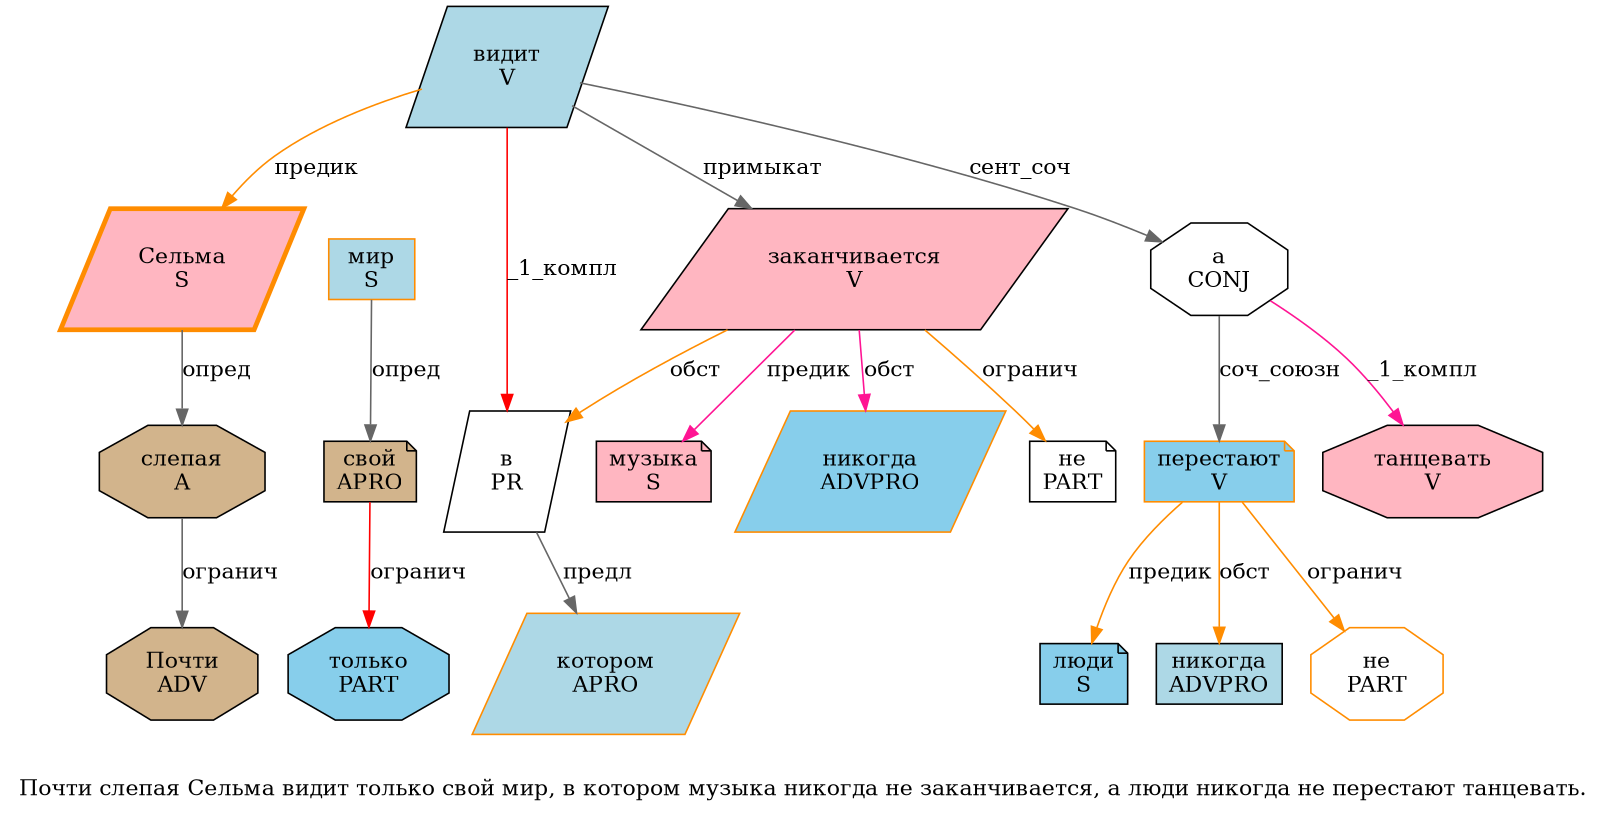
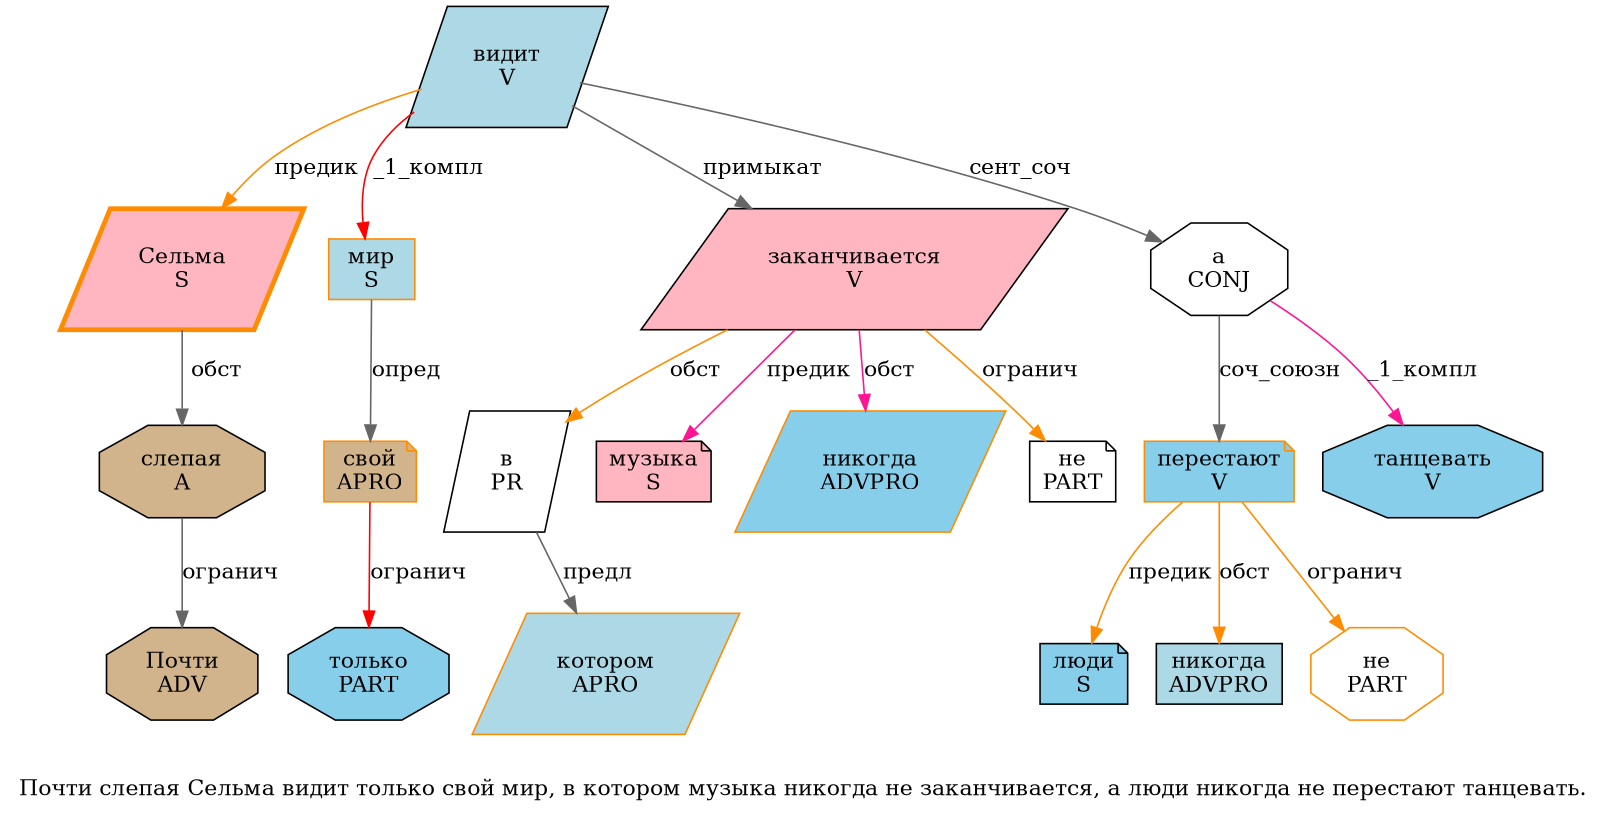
(507, 261) -> (372, 160)
(216, 370) -> (216, 370)
(370, 472) -> (370, 472)
(1433, 472) -> (1433, 472)
